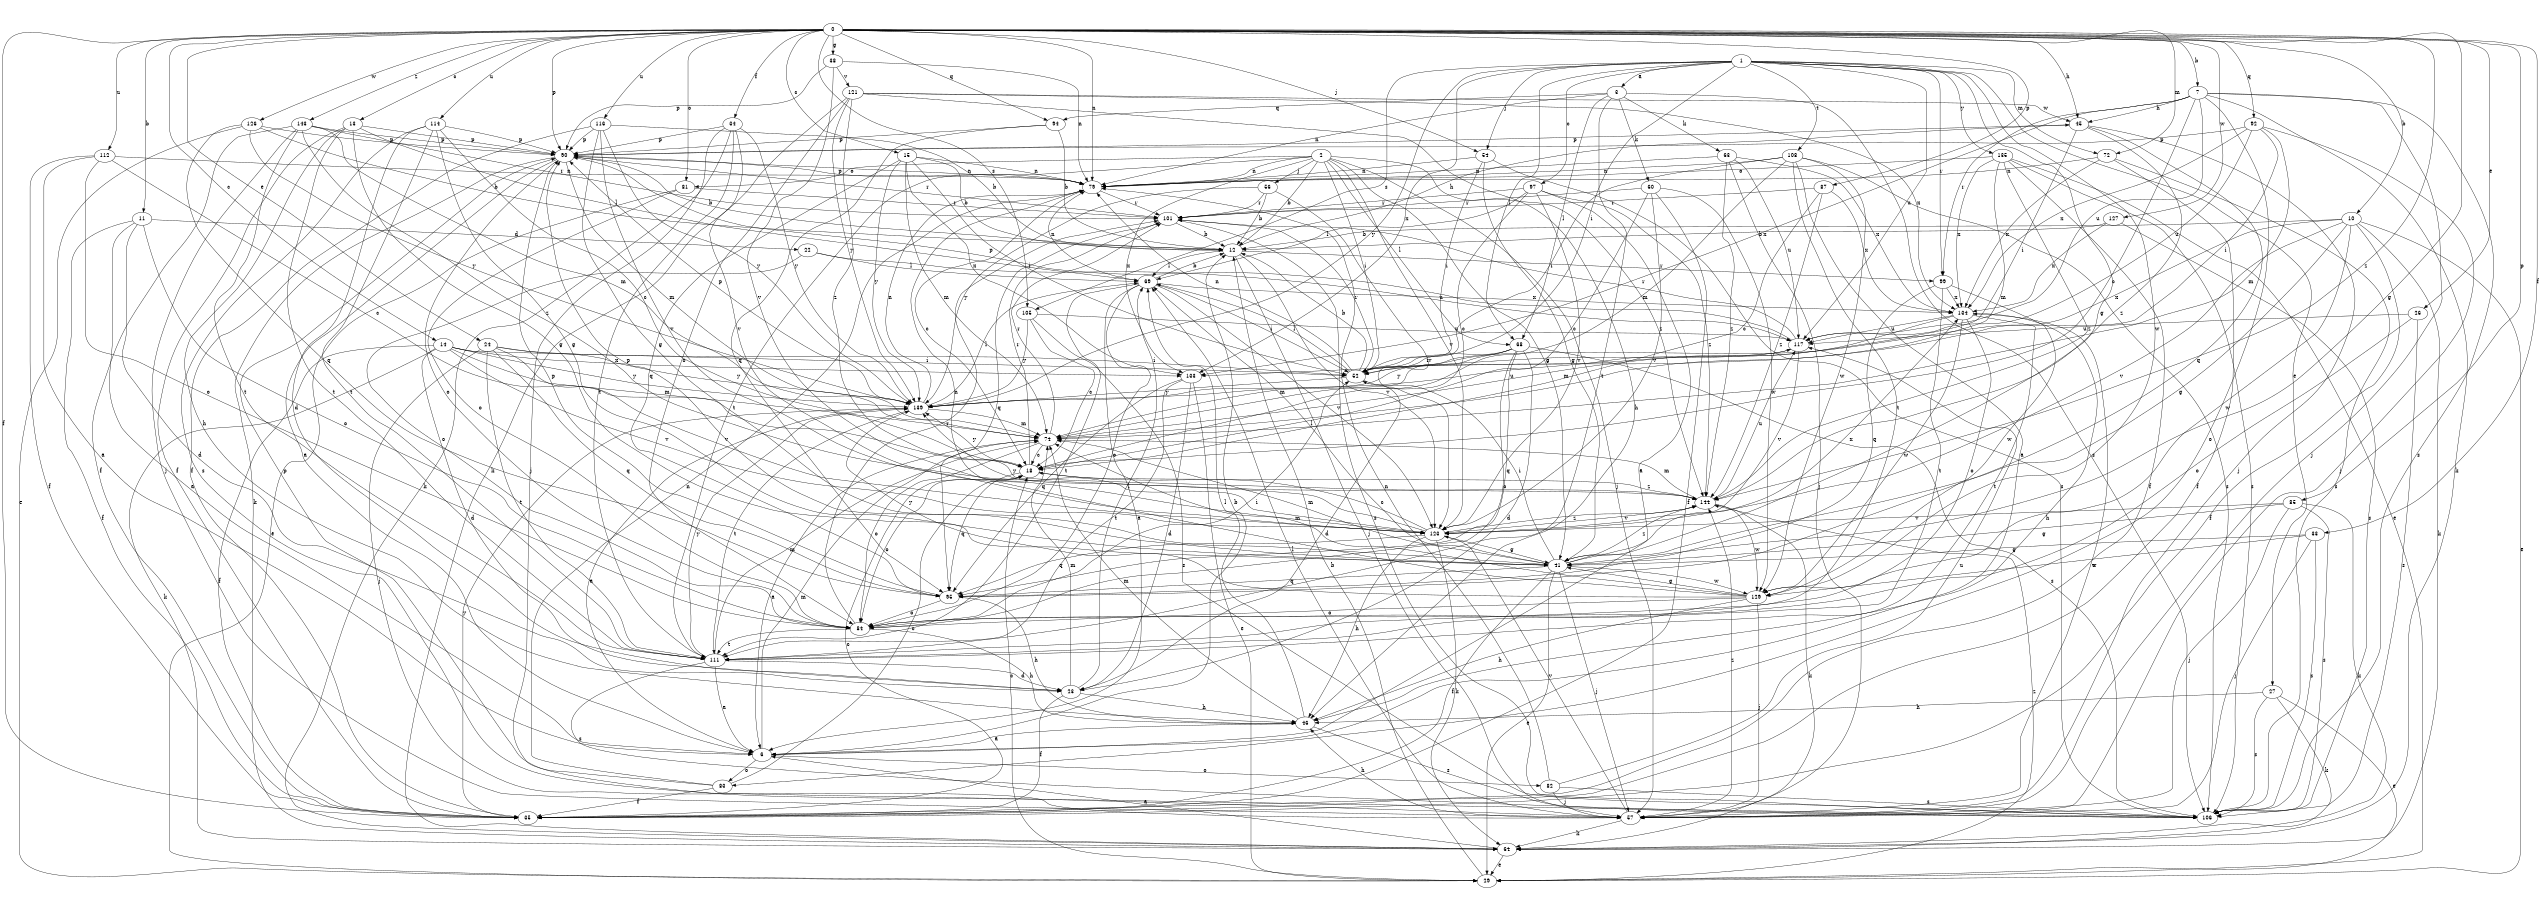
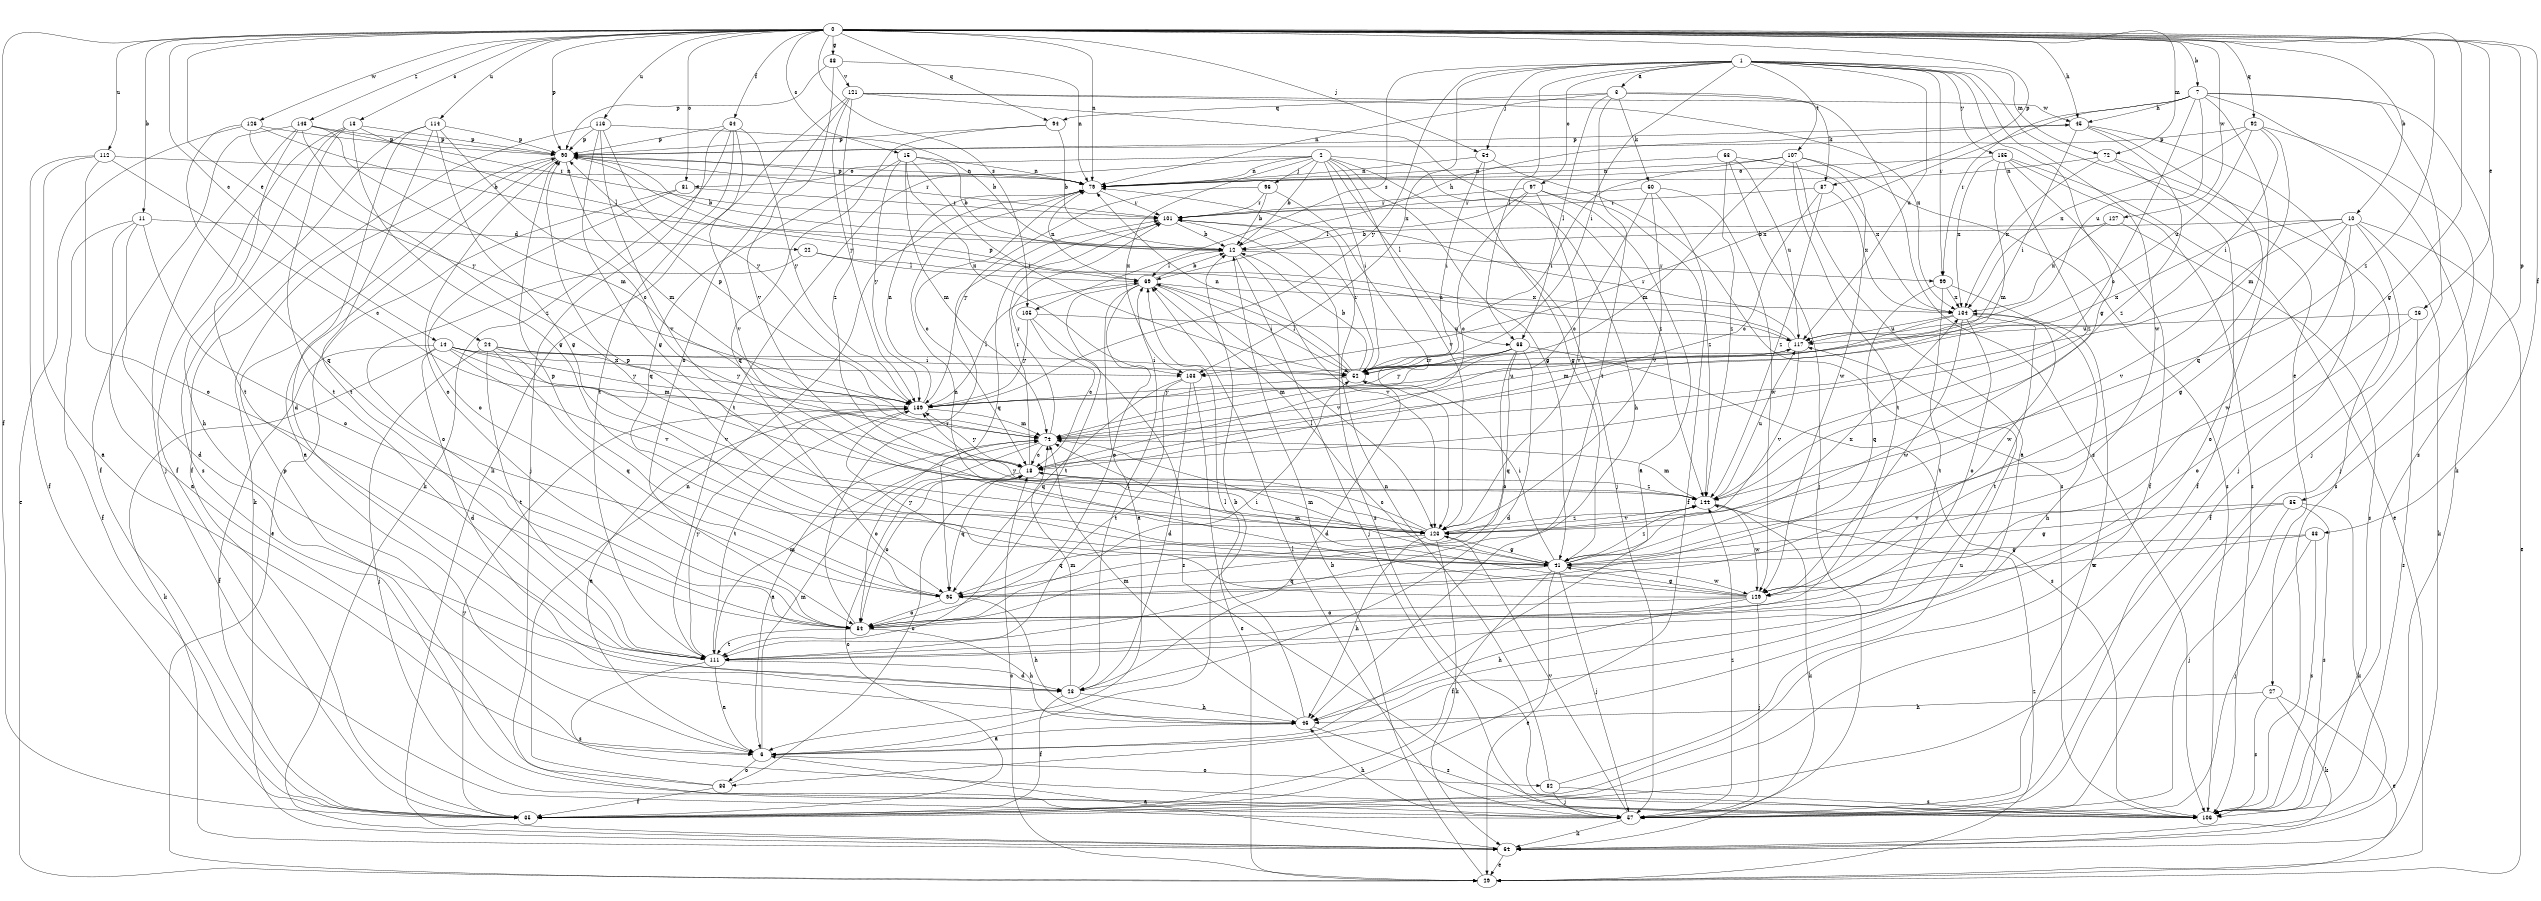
(1670, 123) -> (1820, 113)
(1793, 156) -> (1793, 156)
(1268, 187) -> (1268, 187)
